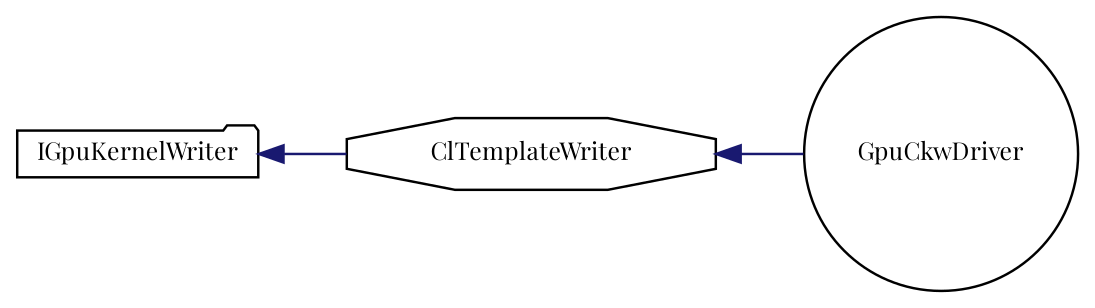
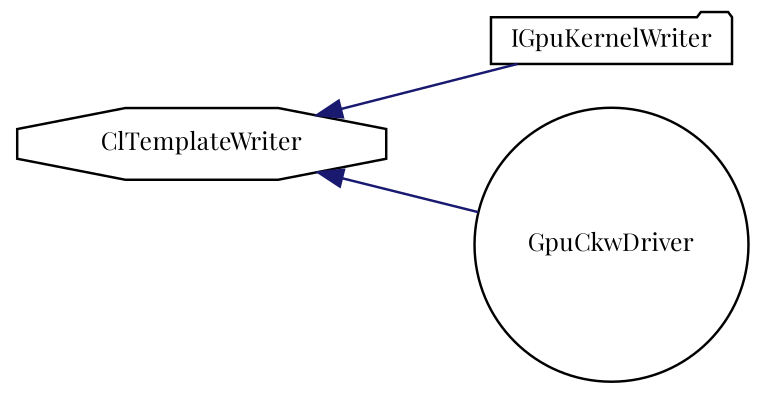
(315, 154) -> (429, 86)
